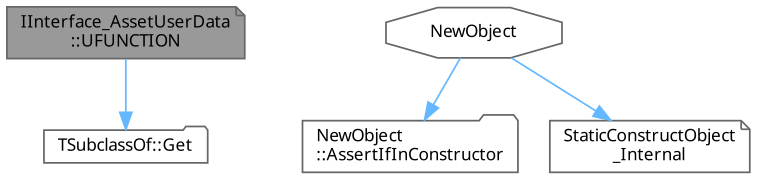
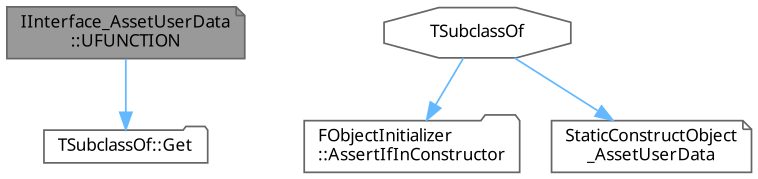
(474, 33) -> (477, 33)
(410, 147) -> (412, 147)
(650, 147) -> (652, 147)
